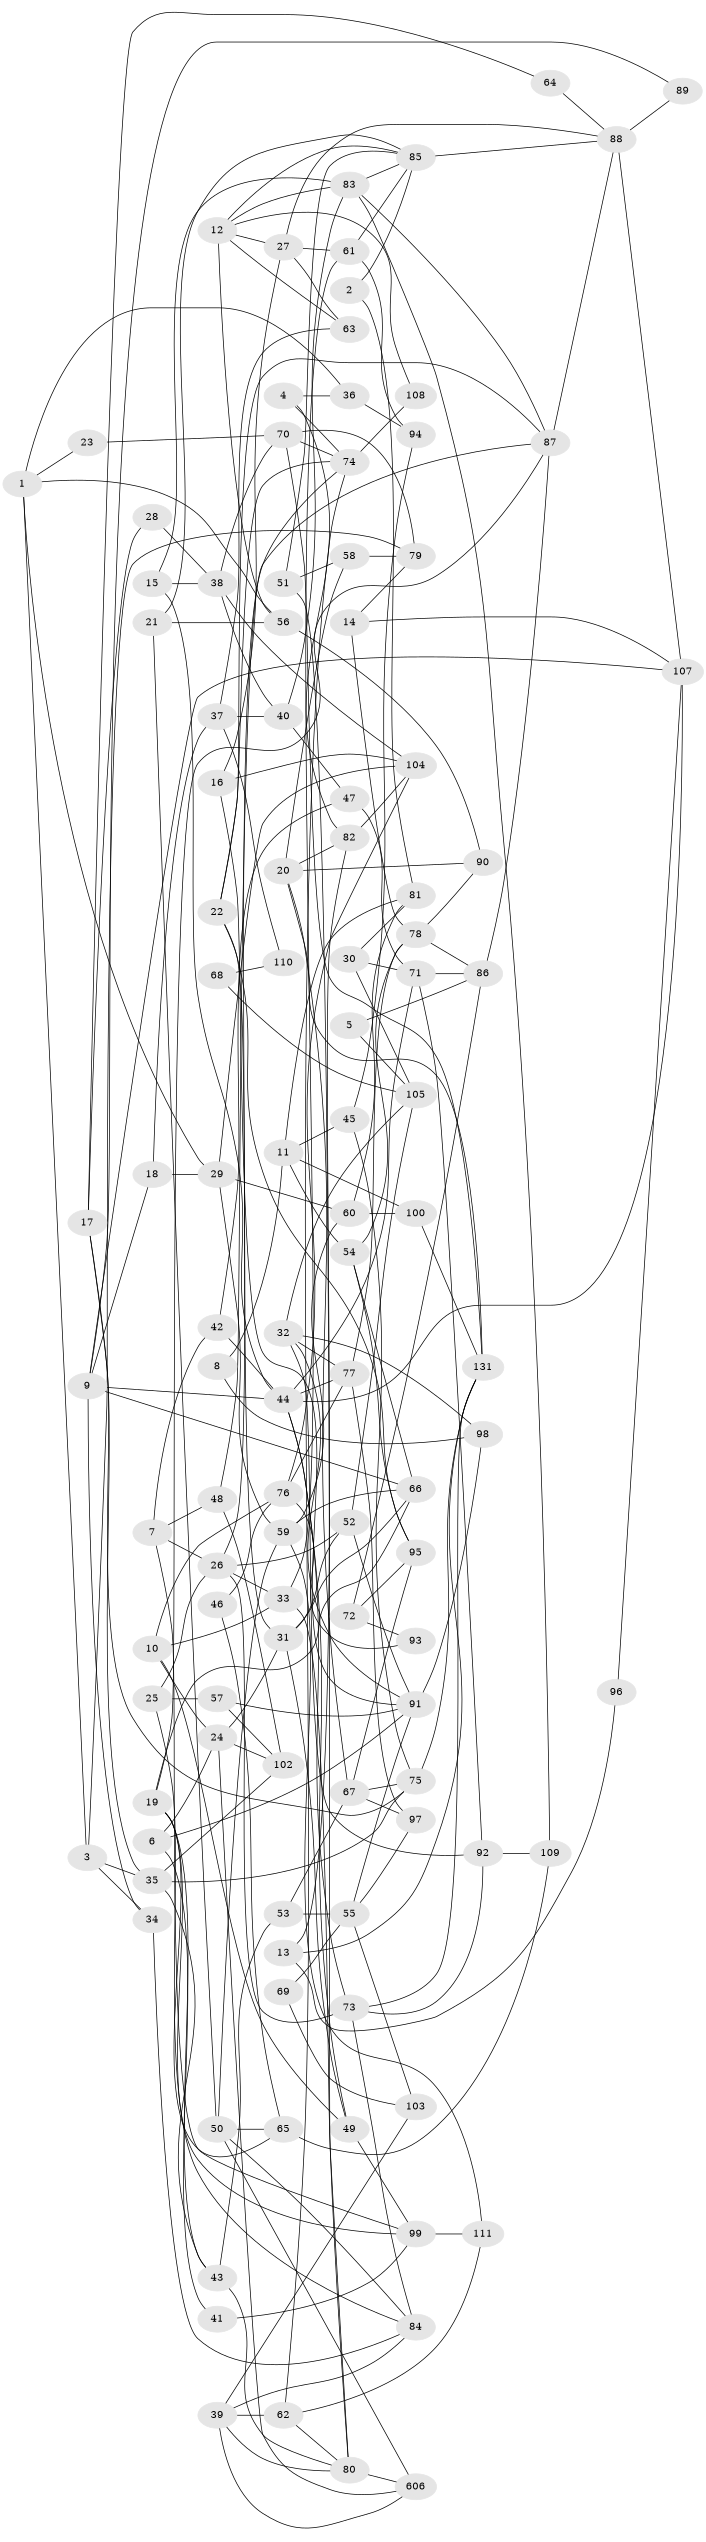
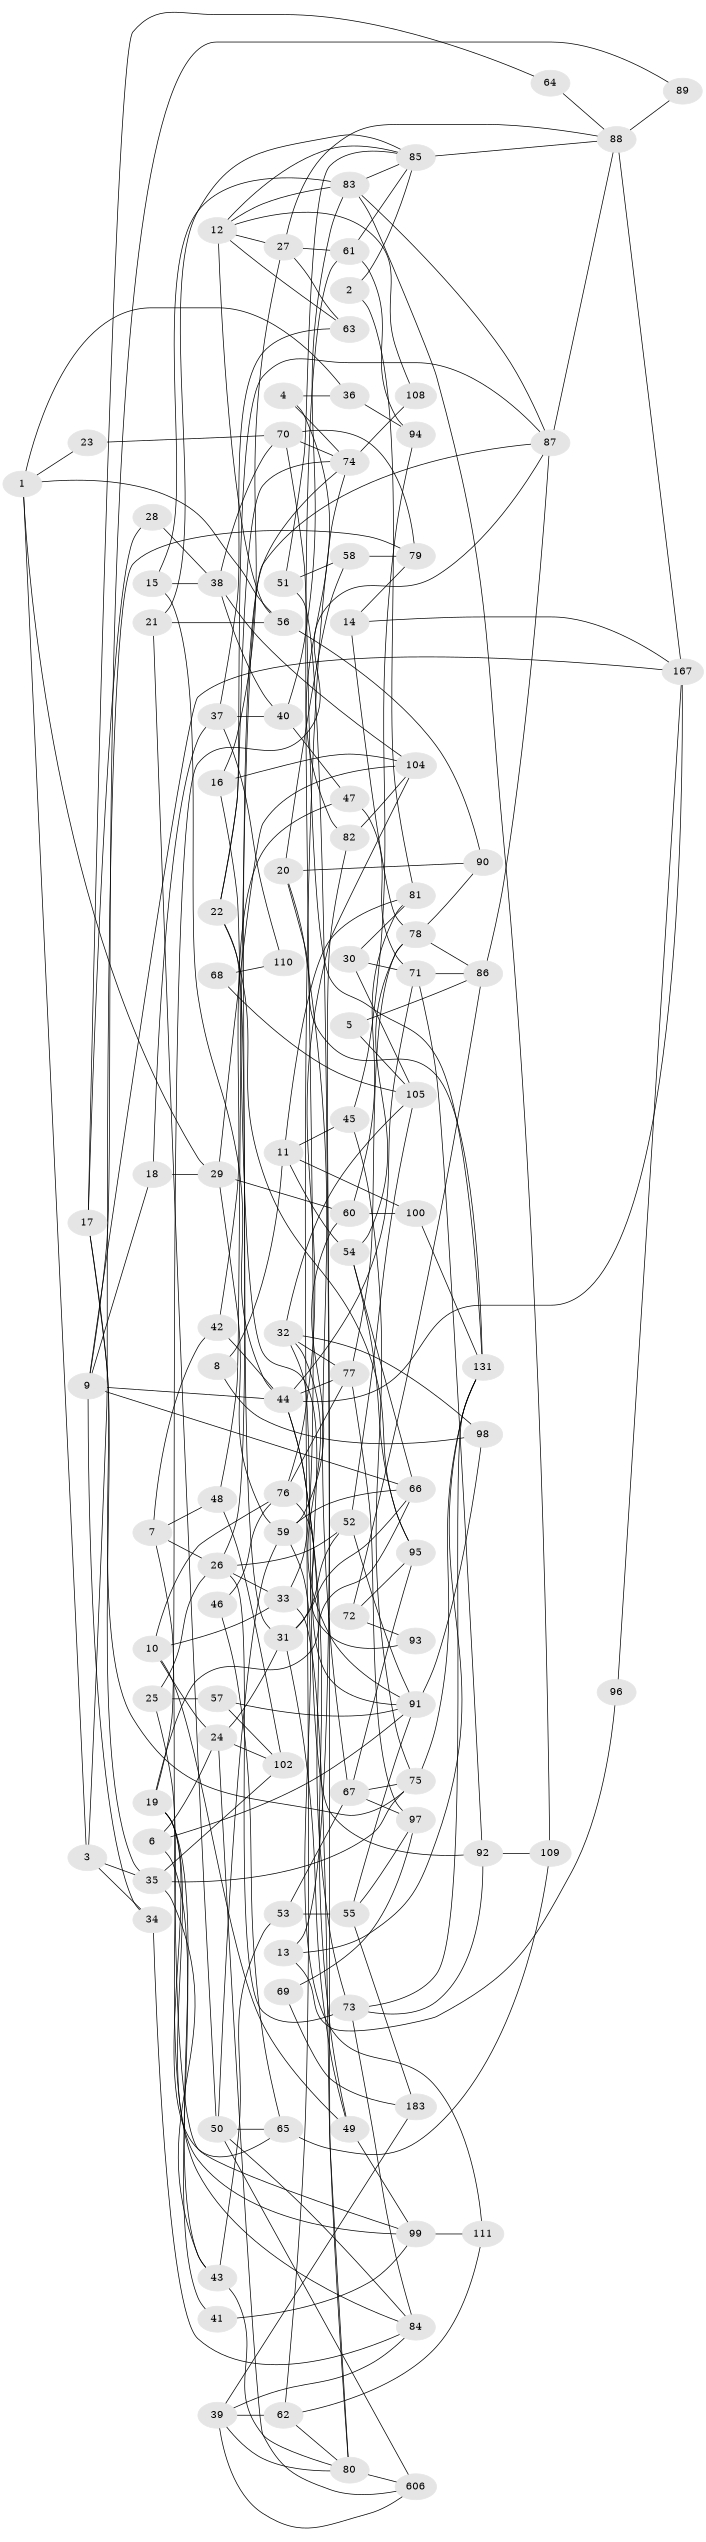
(683, 672) -> (683, 672)
(317, 855) -> none
(318, 1954) -> (379, 1920)
(416, 2107) -> (416, 2107)
